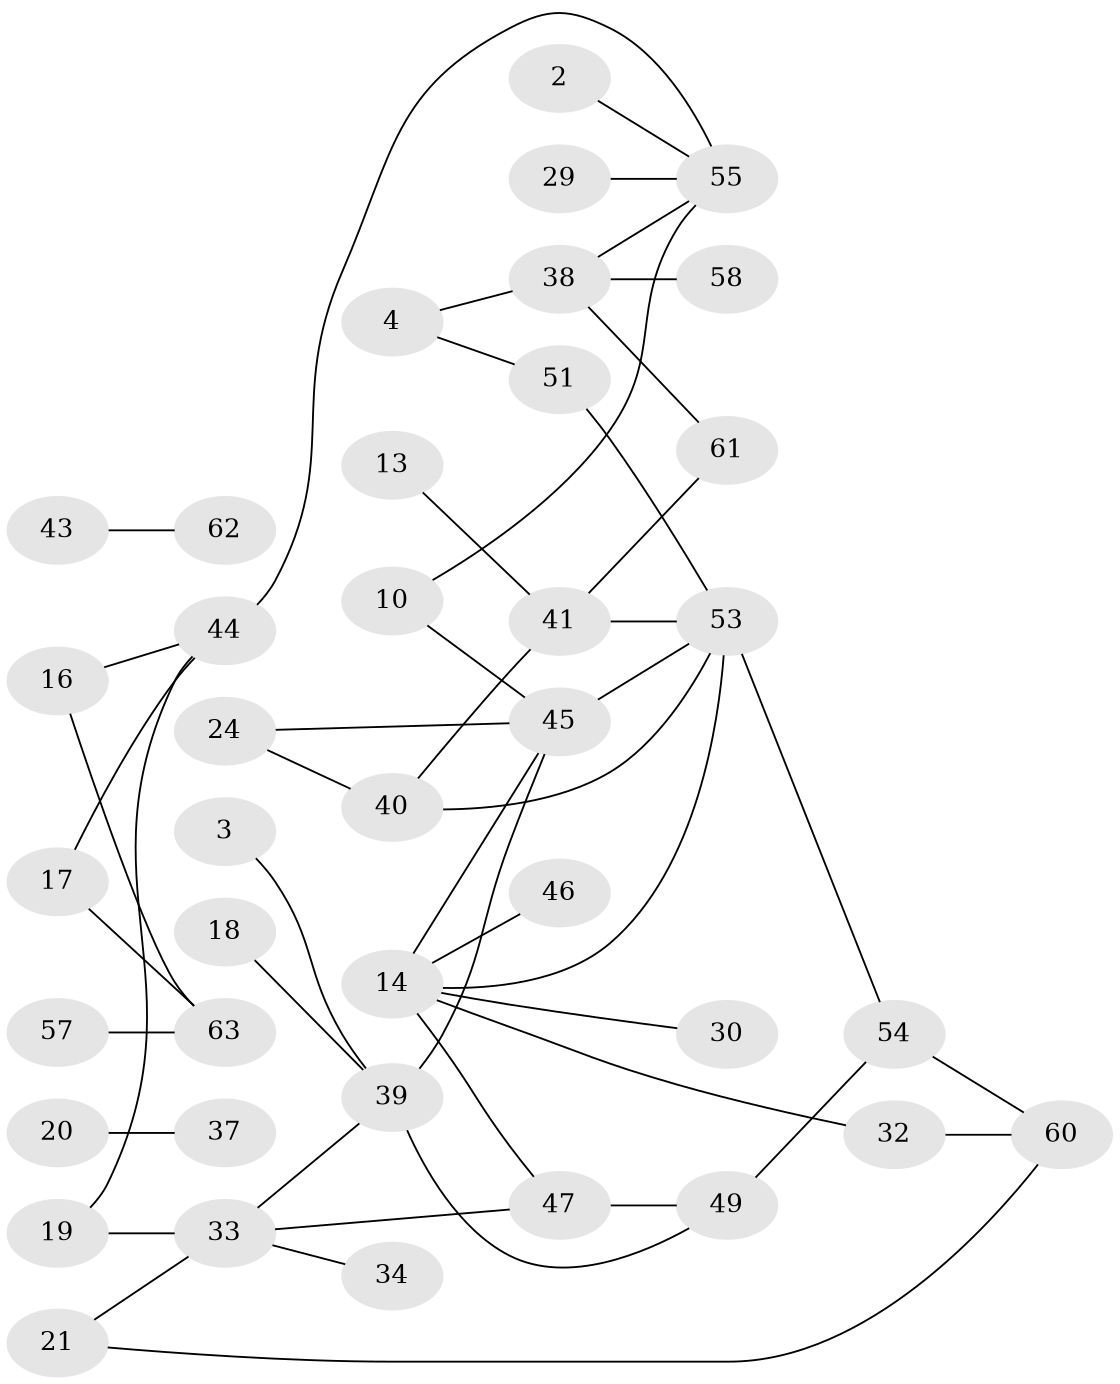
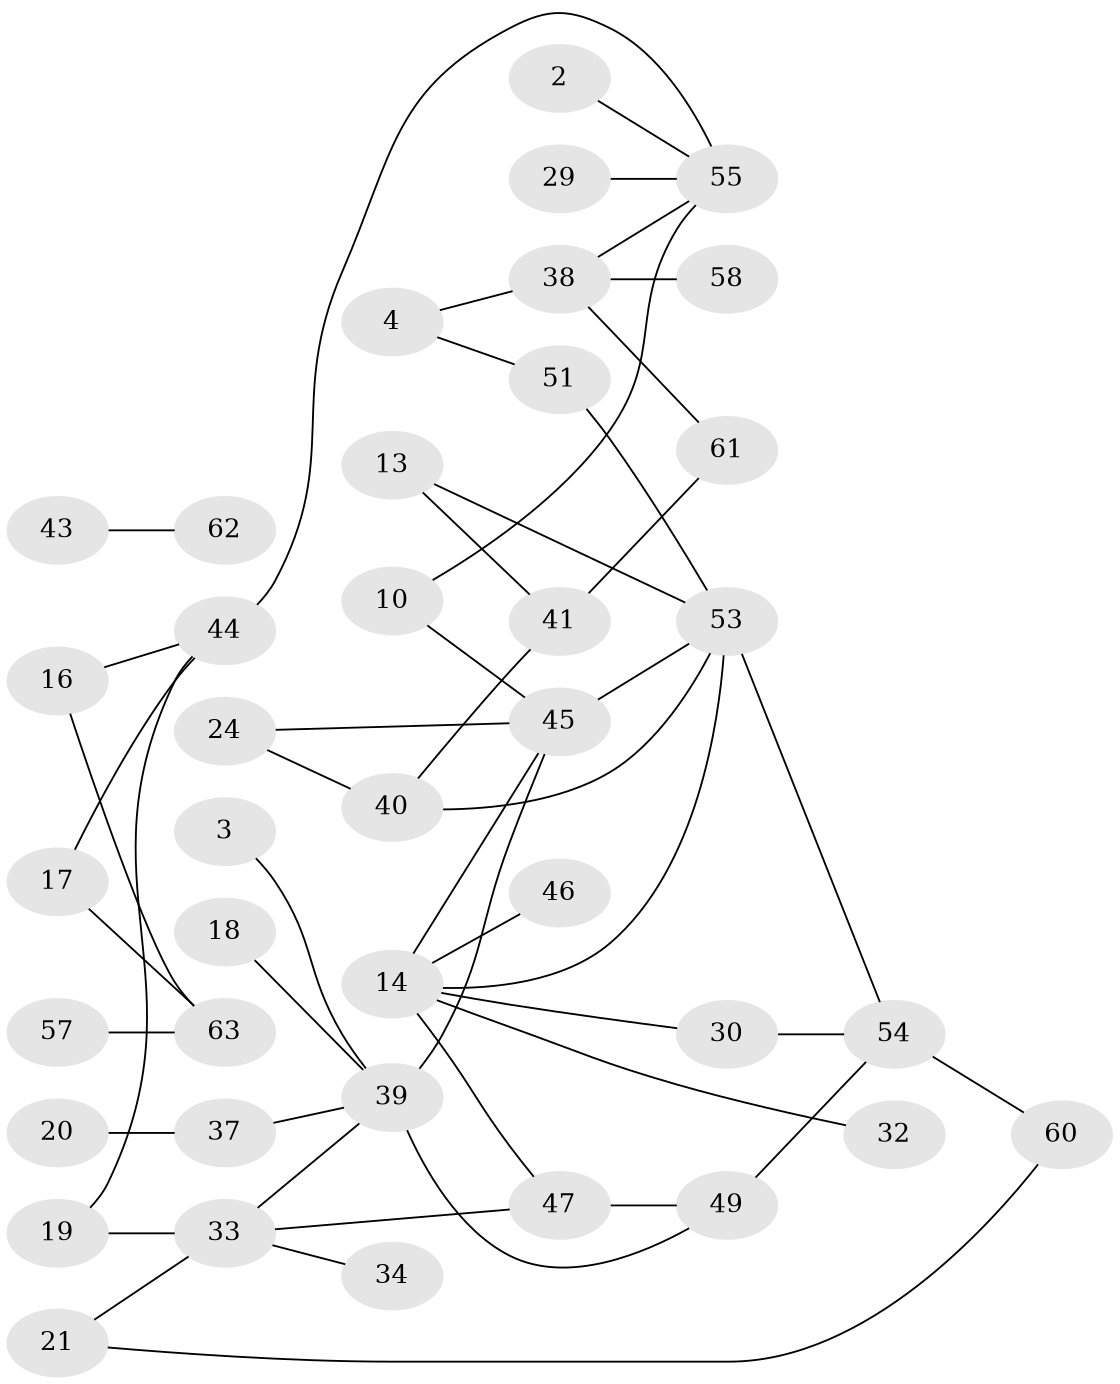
(644, 621) -> (560, 543)
none -> (811, 1034)
none -> (309, 1115)
(979, 1135) -> none
